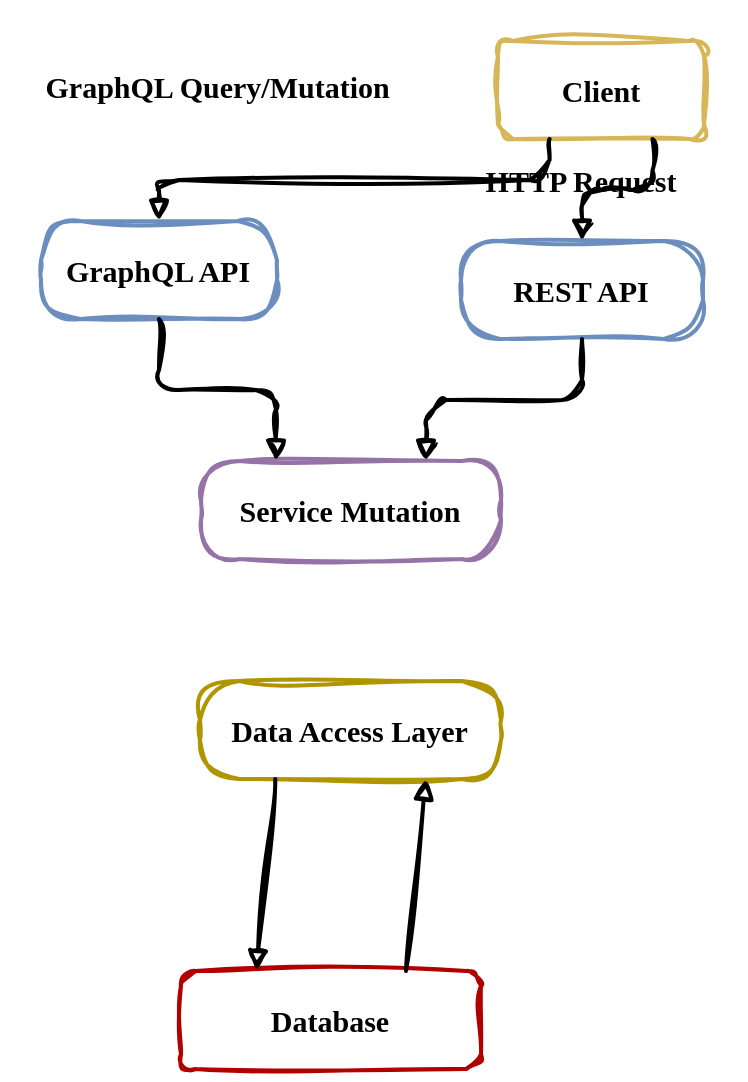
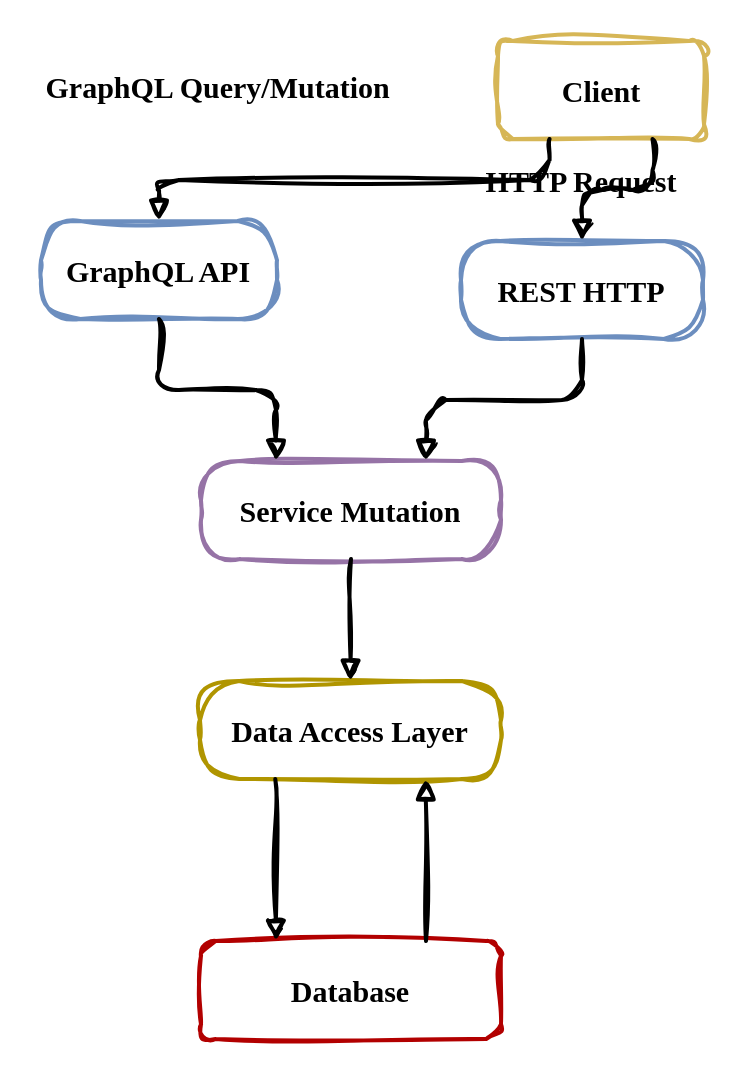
(581, 292) -> (581, 292)
none -> (351, 612)
(331, 1020) -> (351, 990)
